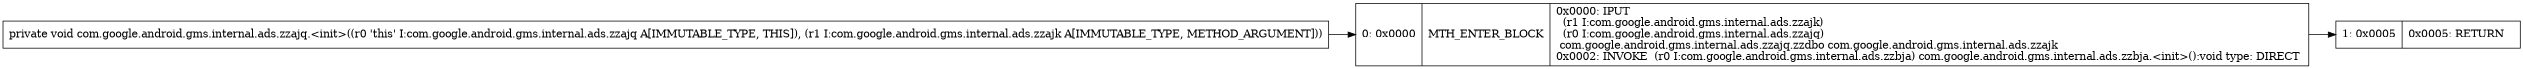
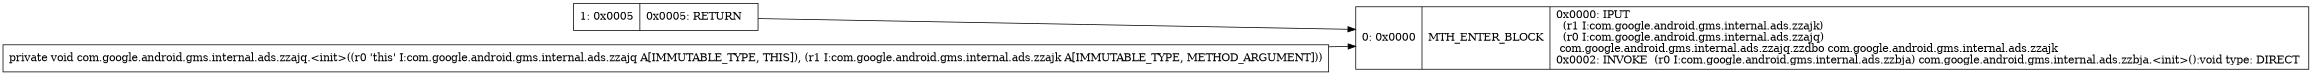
(2319, 35) -> (1053, 24)
